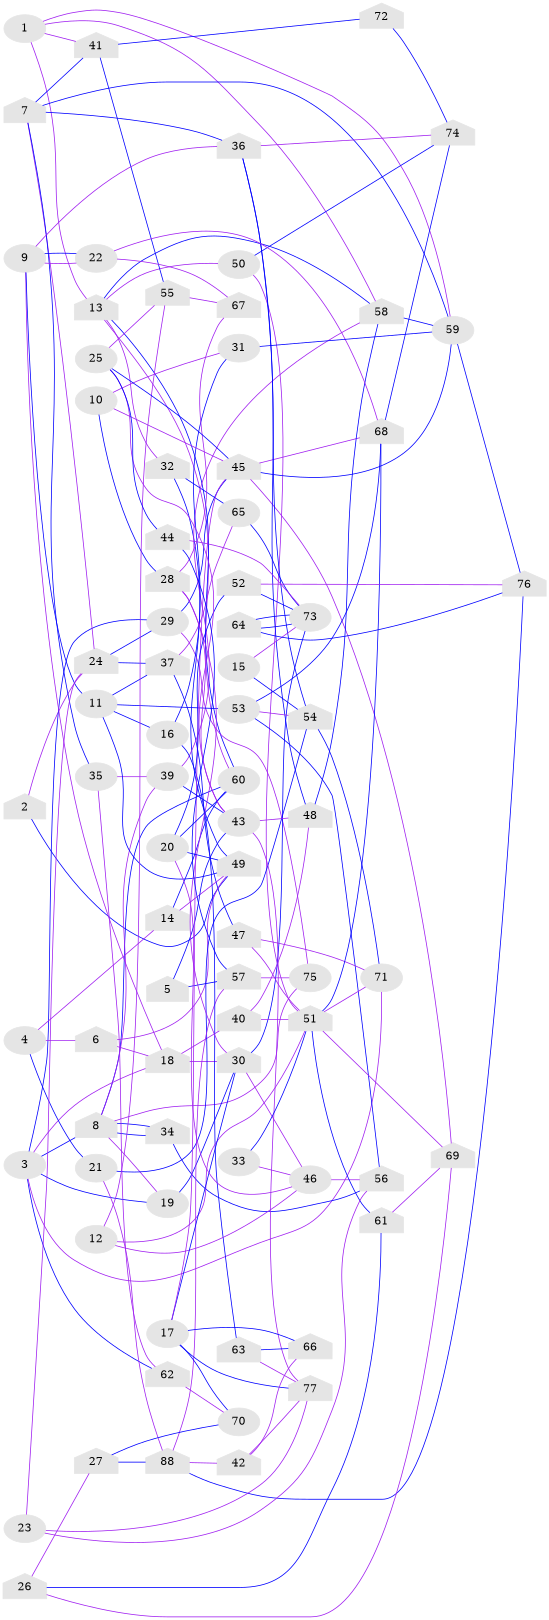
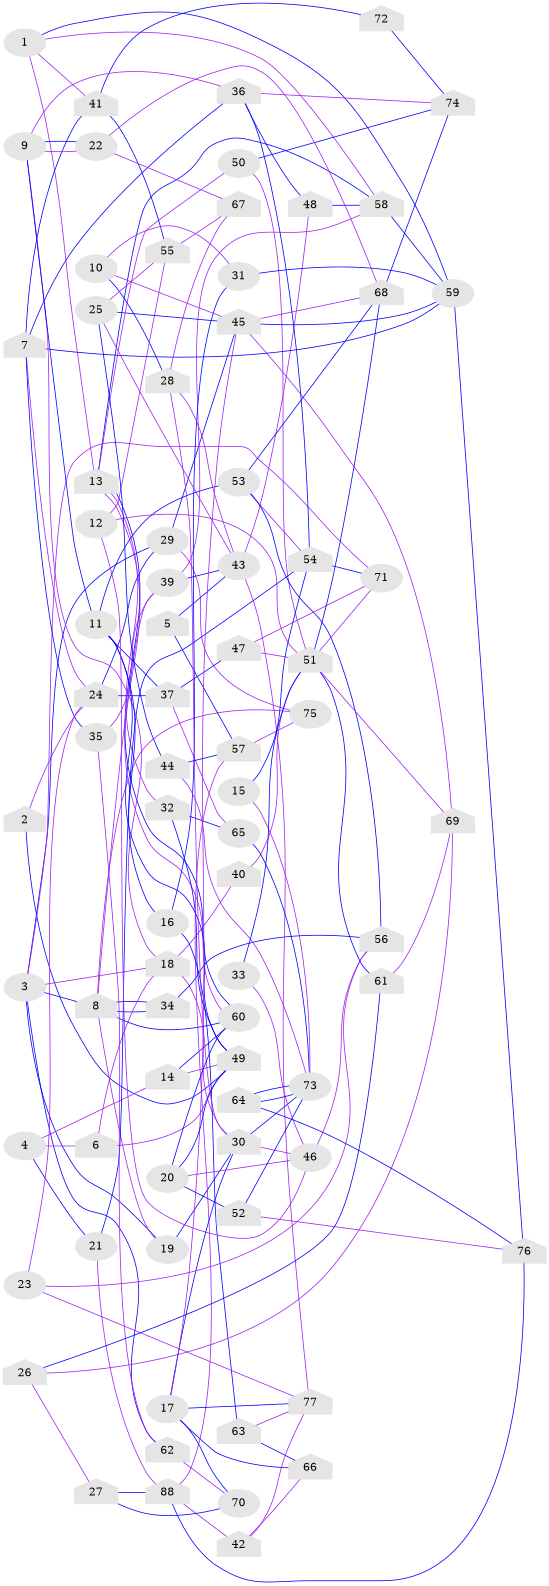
(310, 86) -> (299, 60)
(291, 923) -> none
